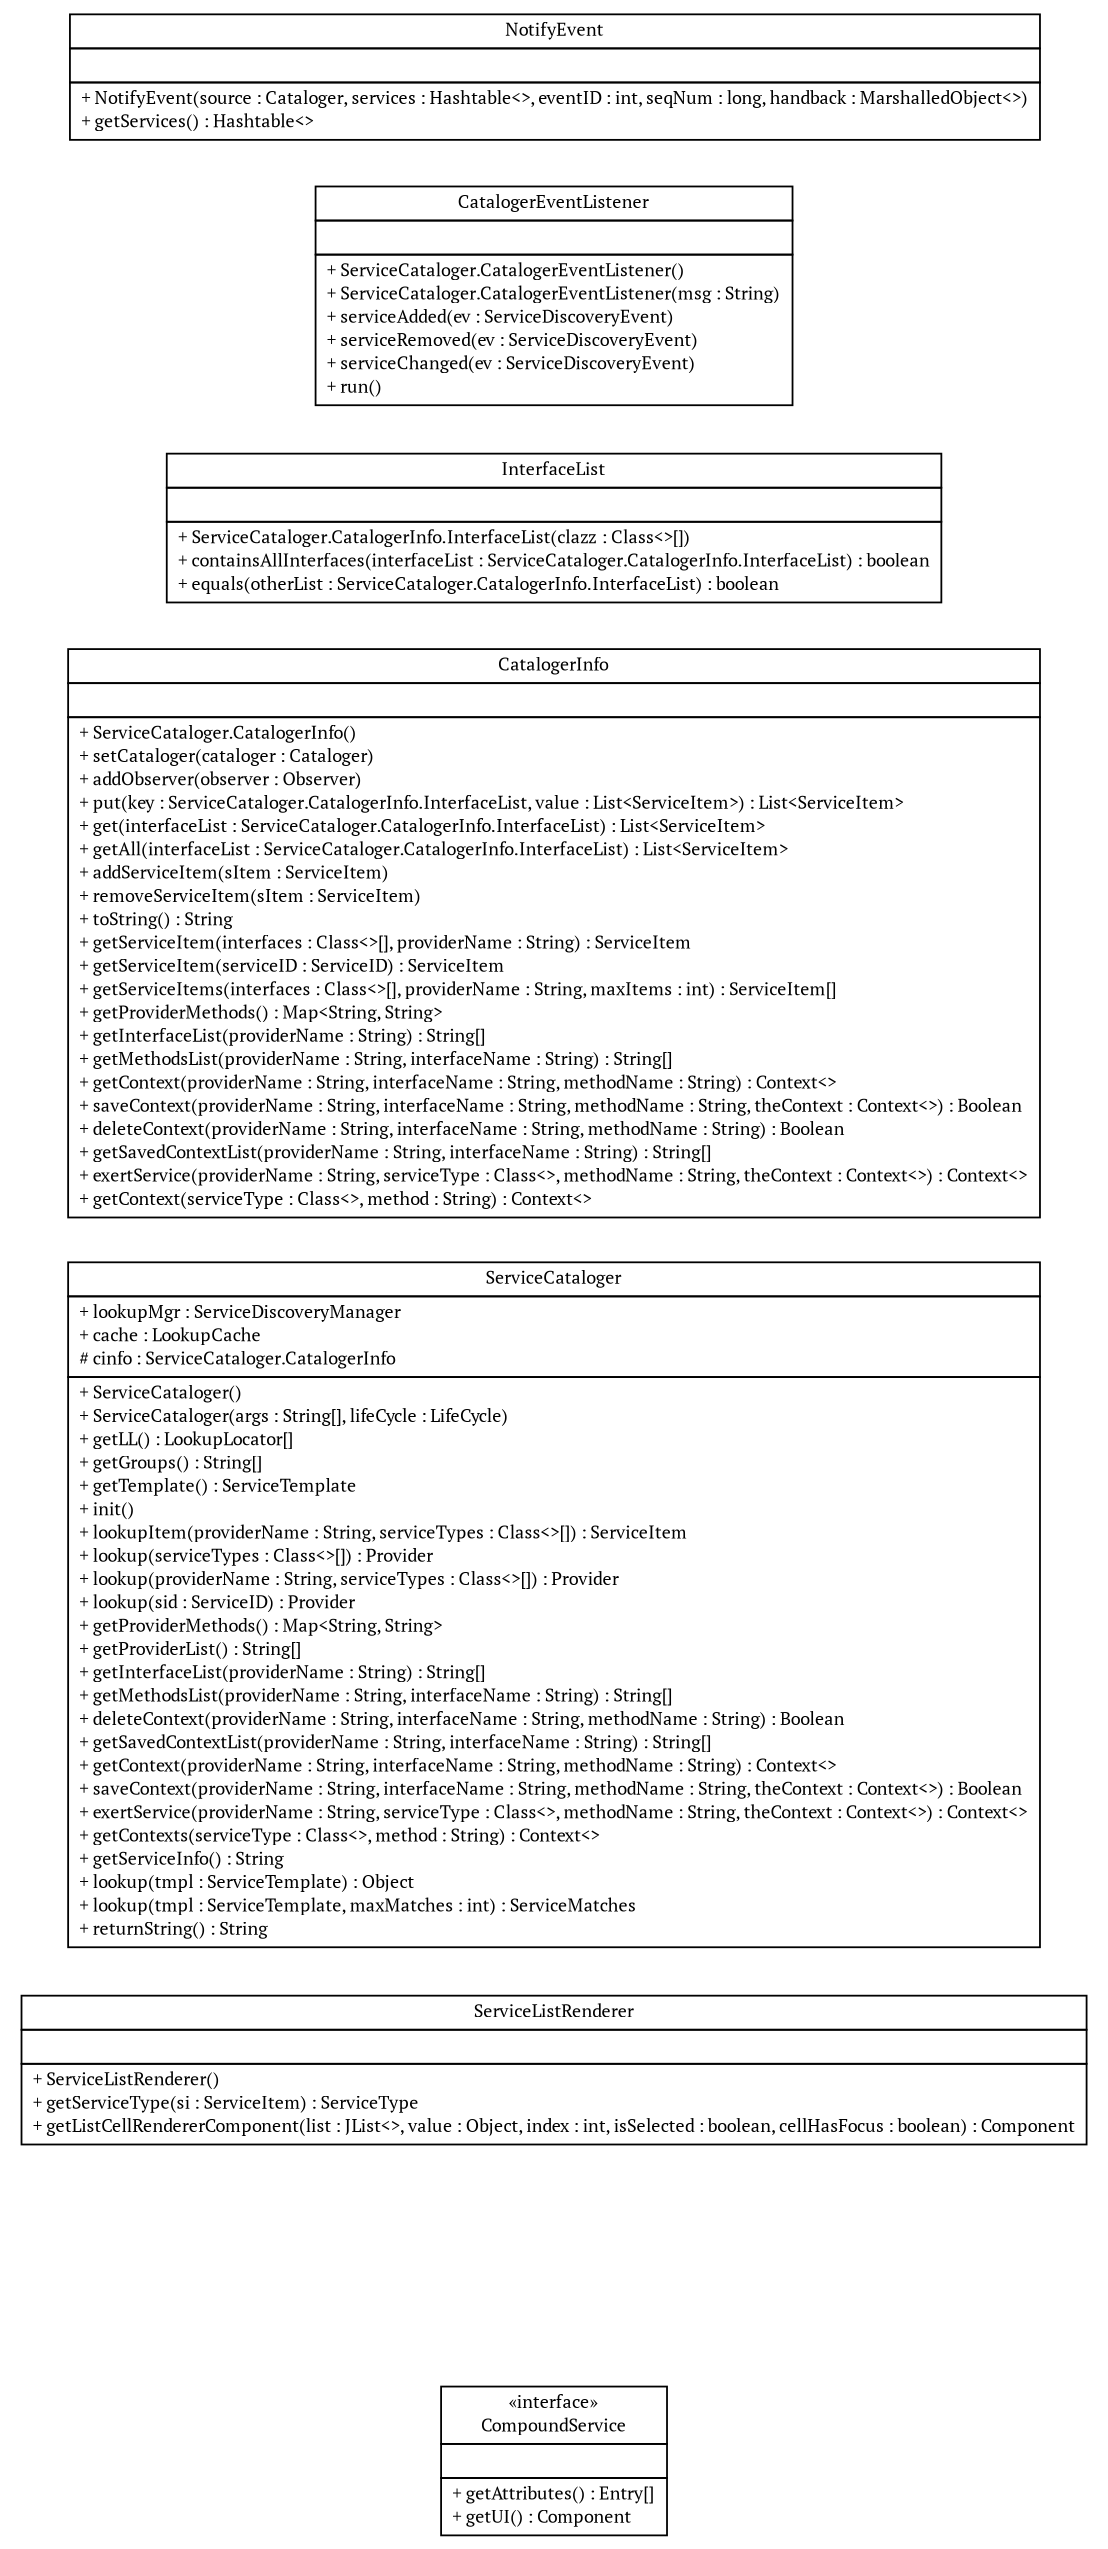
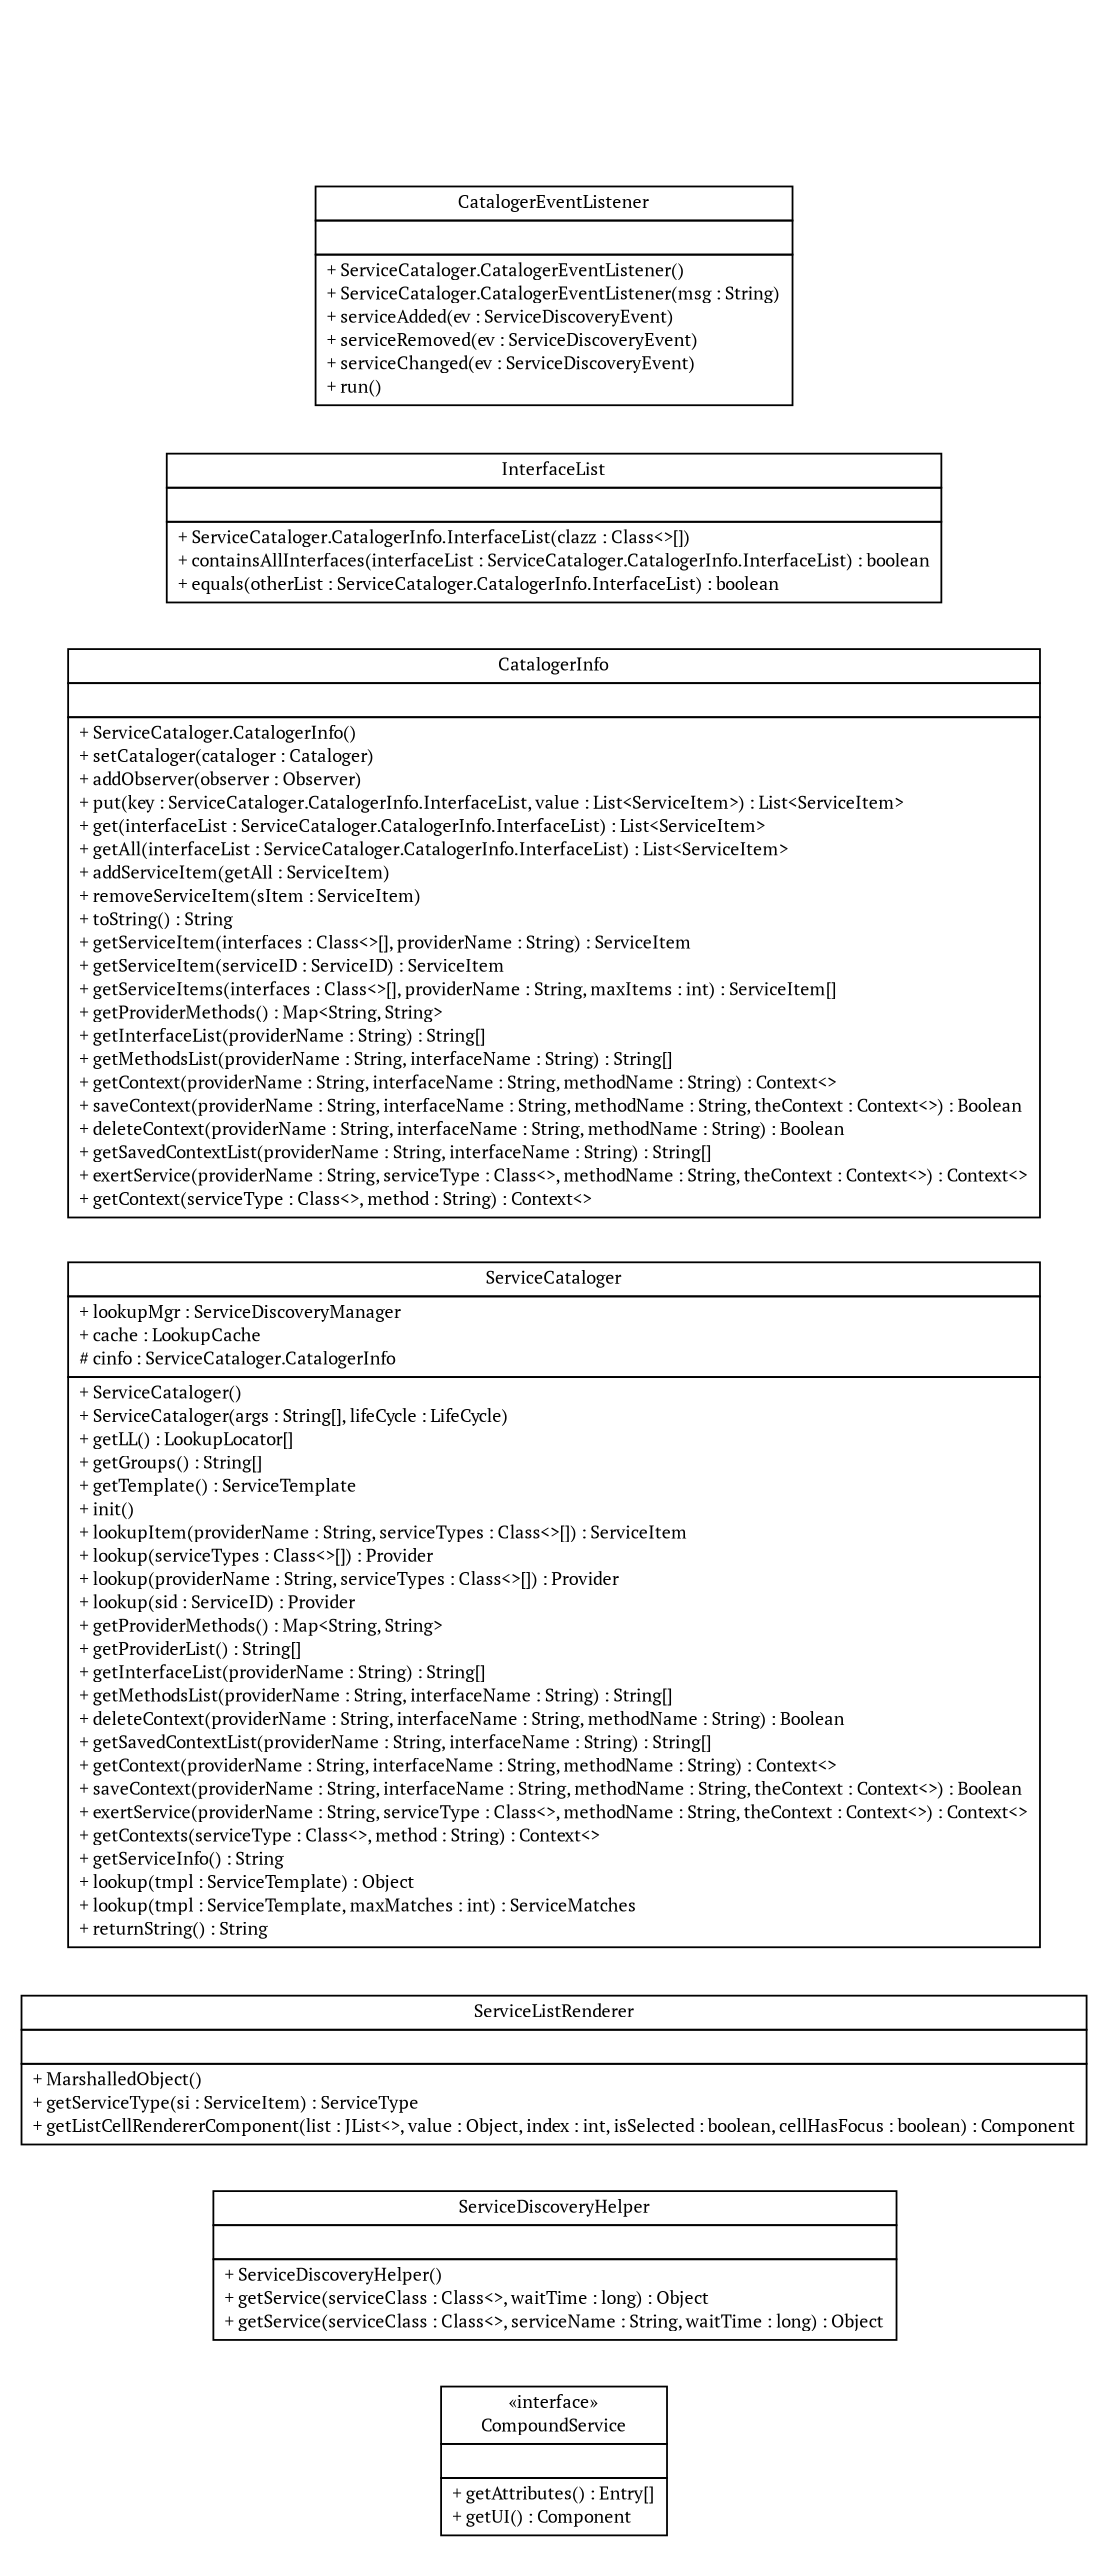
(554, 77) -> none
(235, 873) -> (235, 873)
(126, 2080) -> (118, 2080)
none -> (554, 2265)
